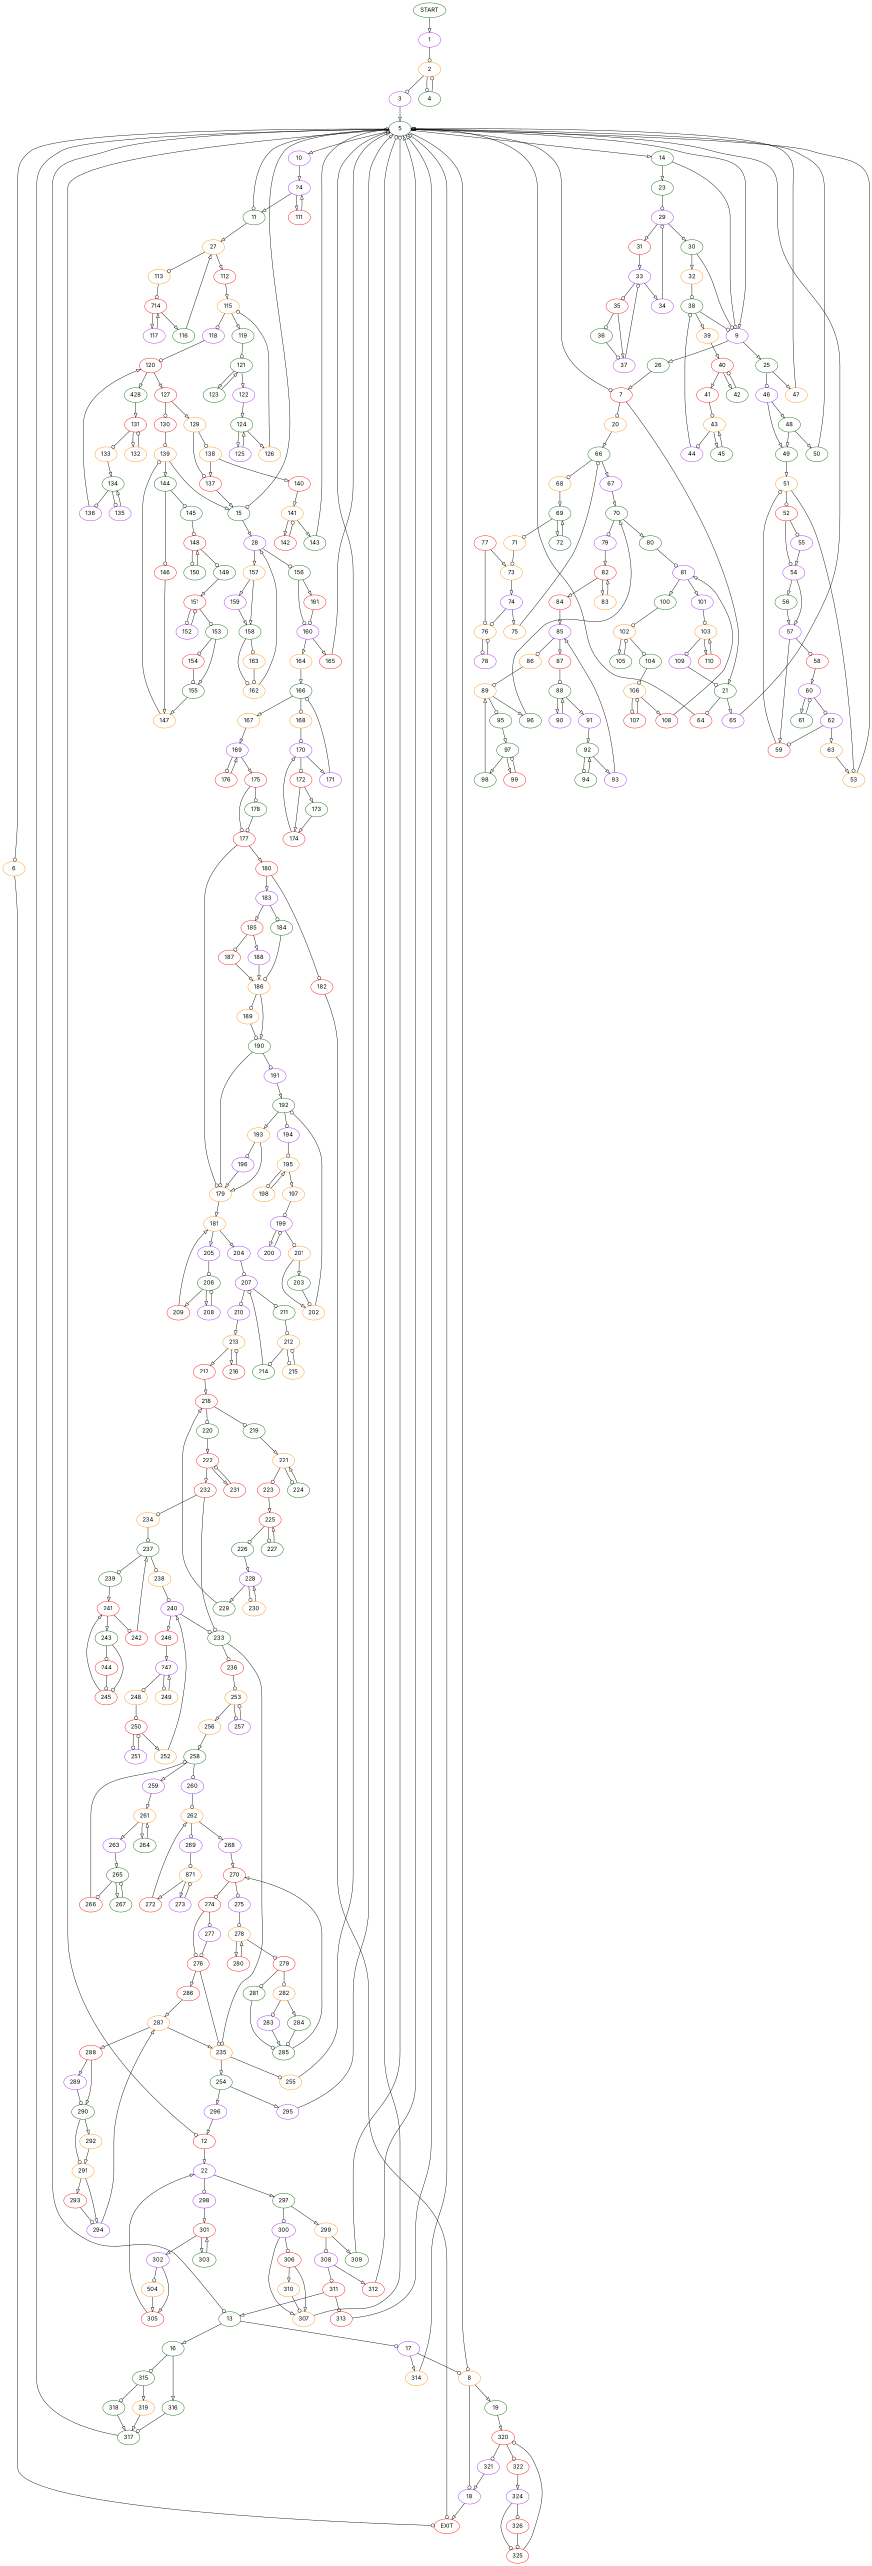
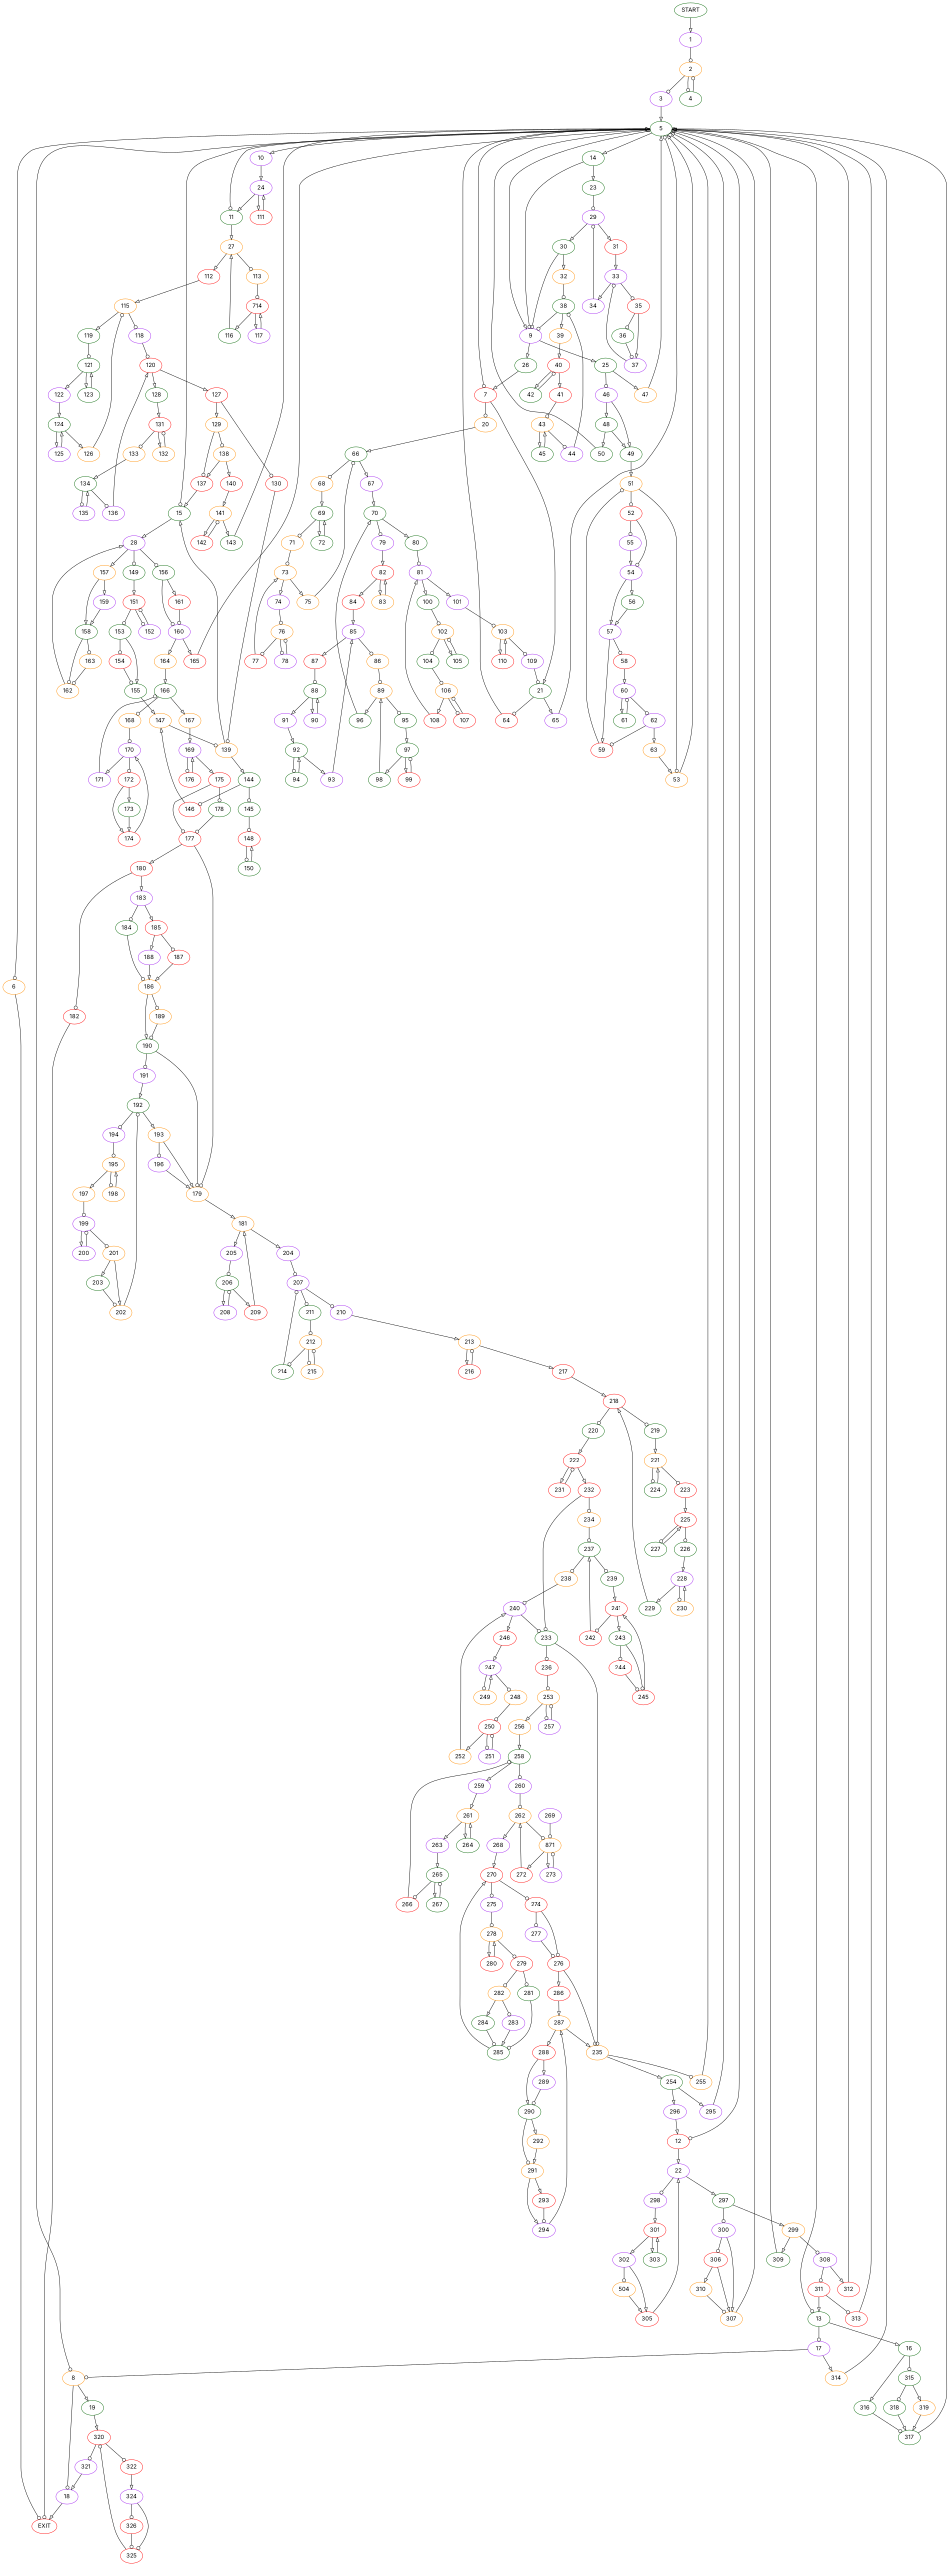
(136, 395) -> (157, 395)
(208, 557) -> (134, 556)
(485, 586) -> (270, 645)
(513, 615) -> (295, 586)
(191, 1829) -> (534, 1830)
